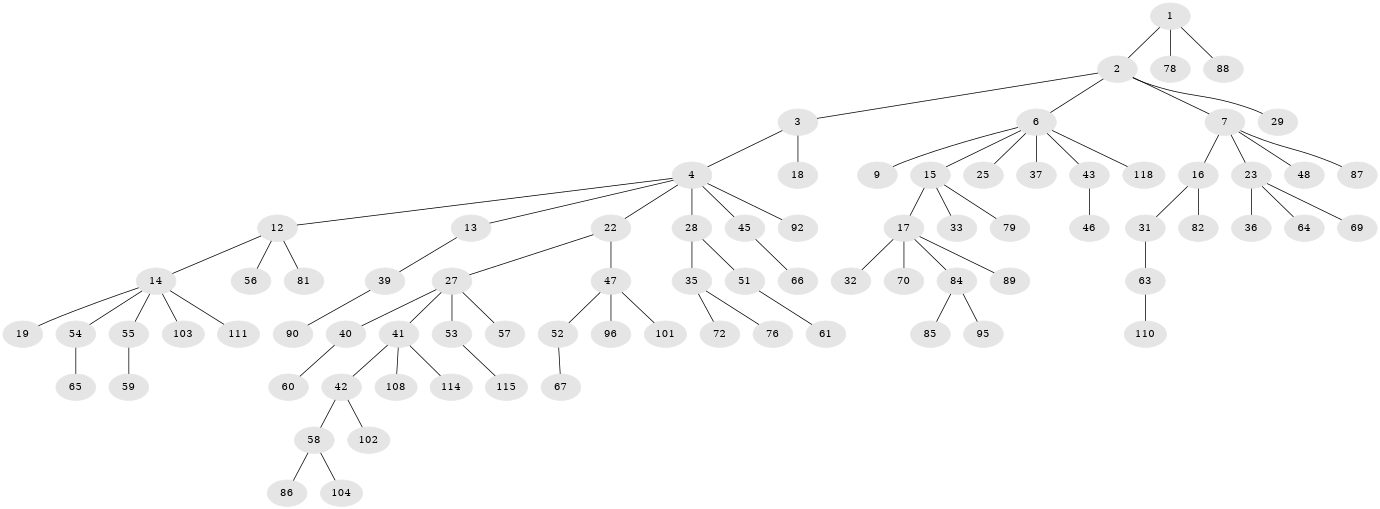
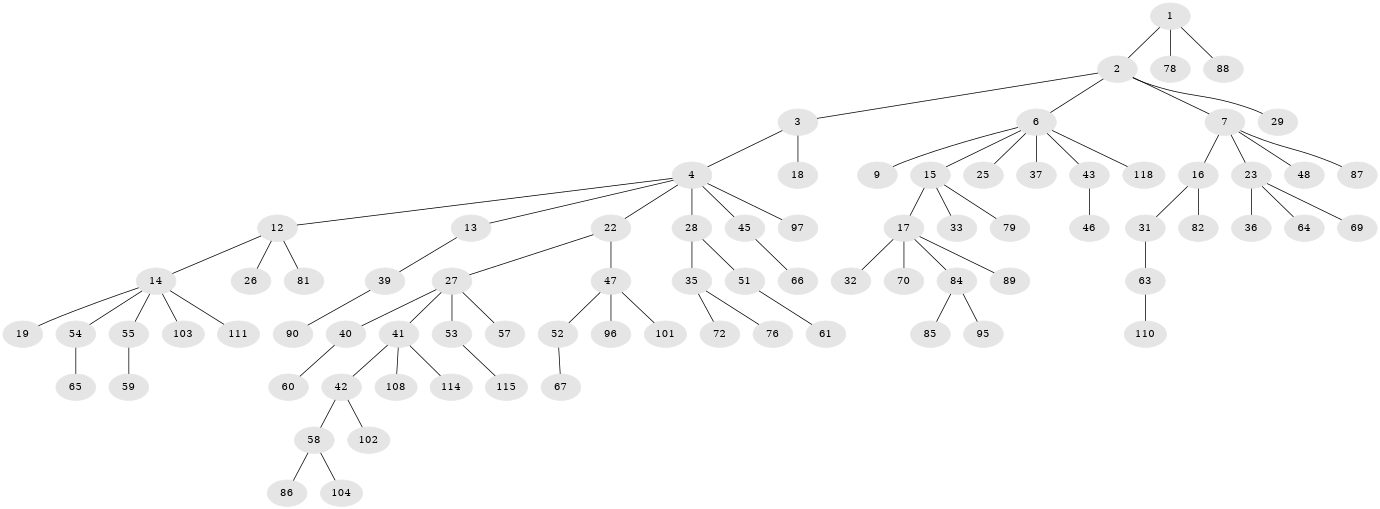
(798, 228) -> (798, 228)
(251, 281) -> (251, 281)
